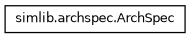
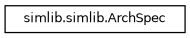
(95, 19) -> (95, 19)
